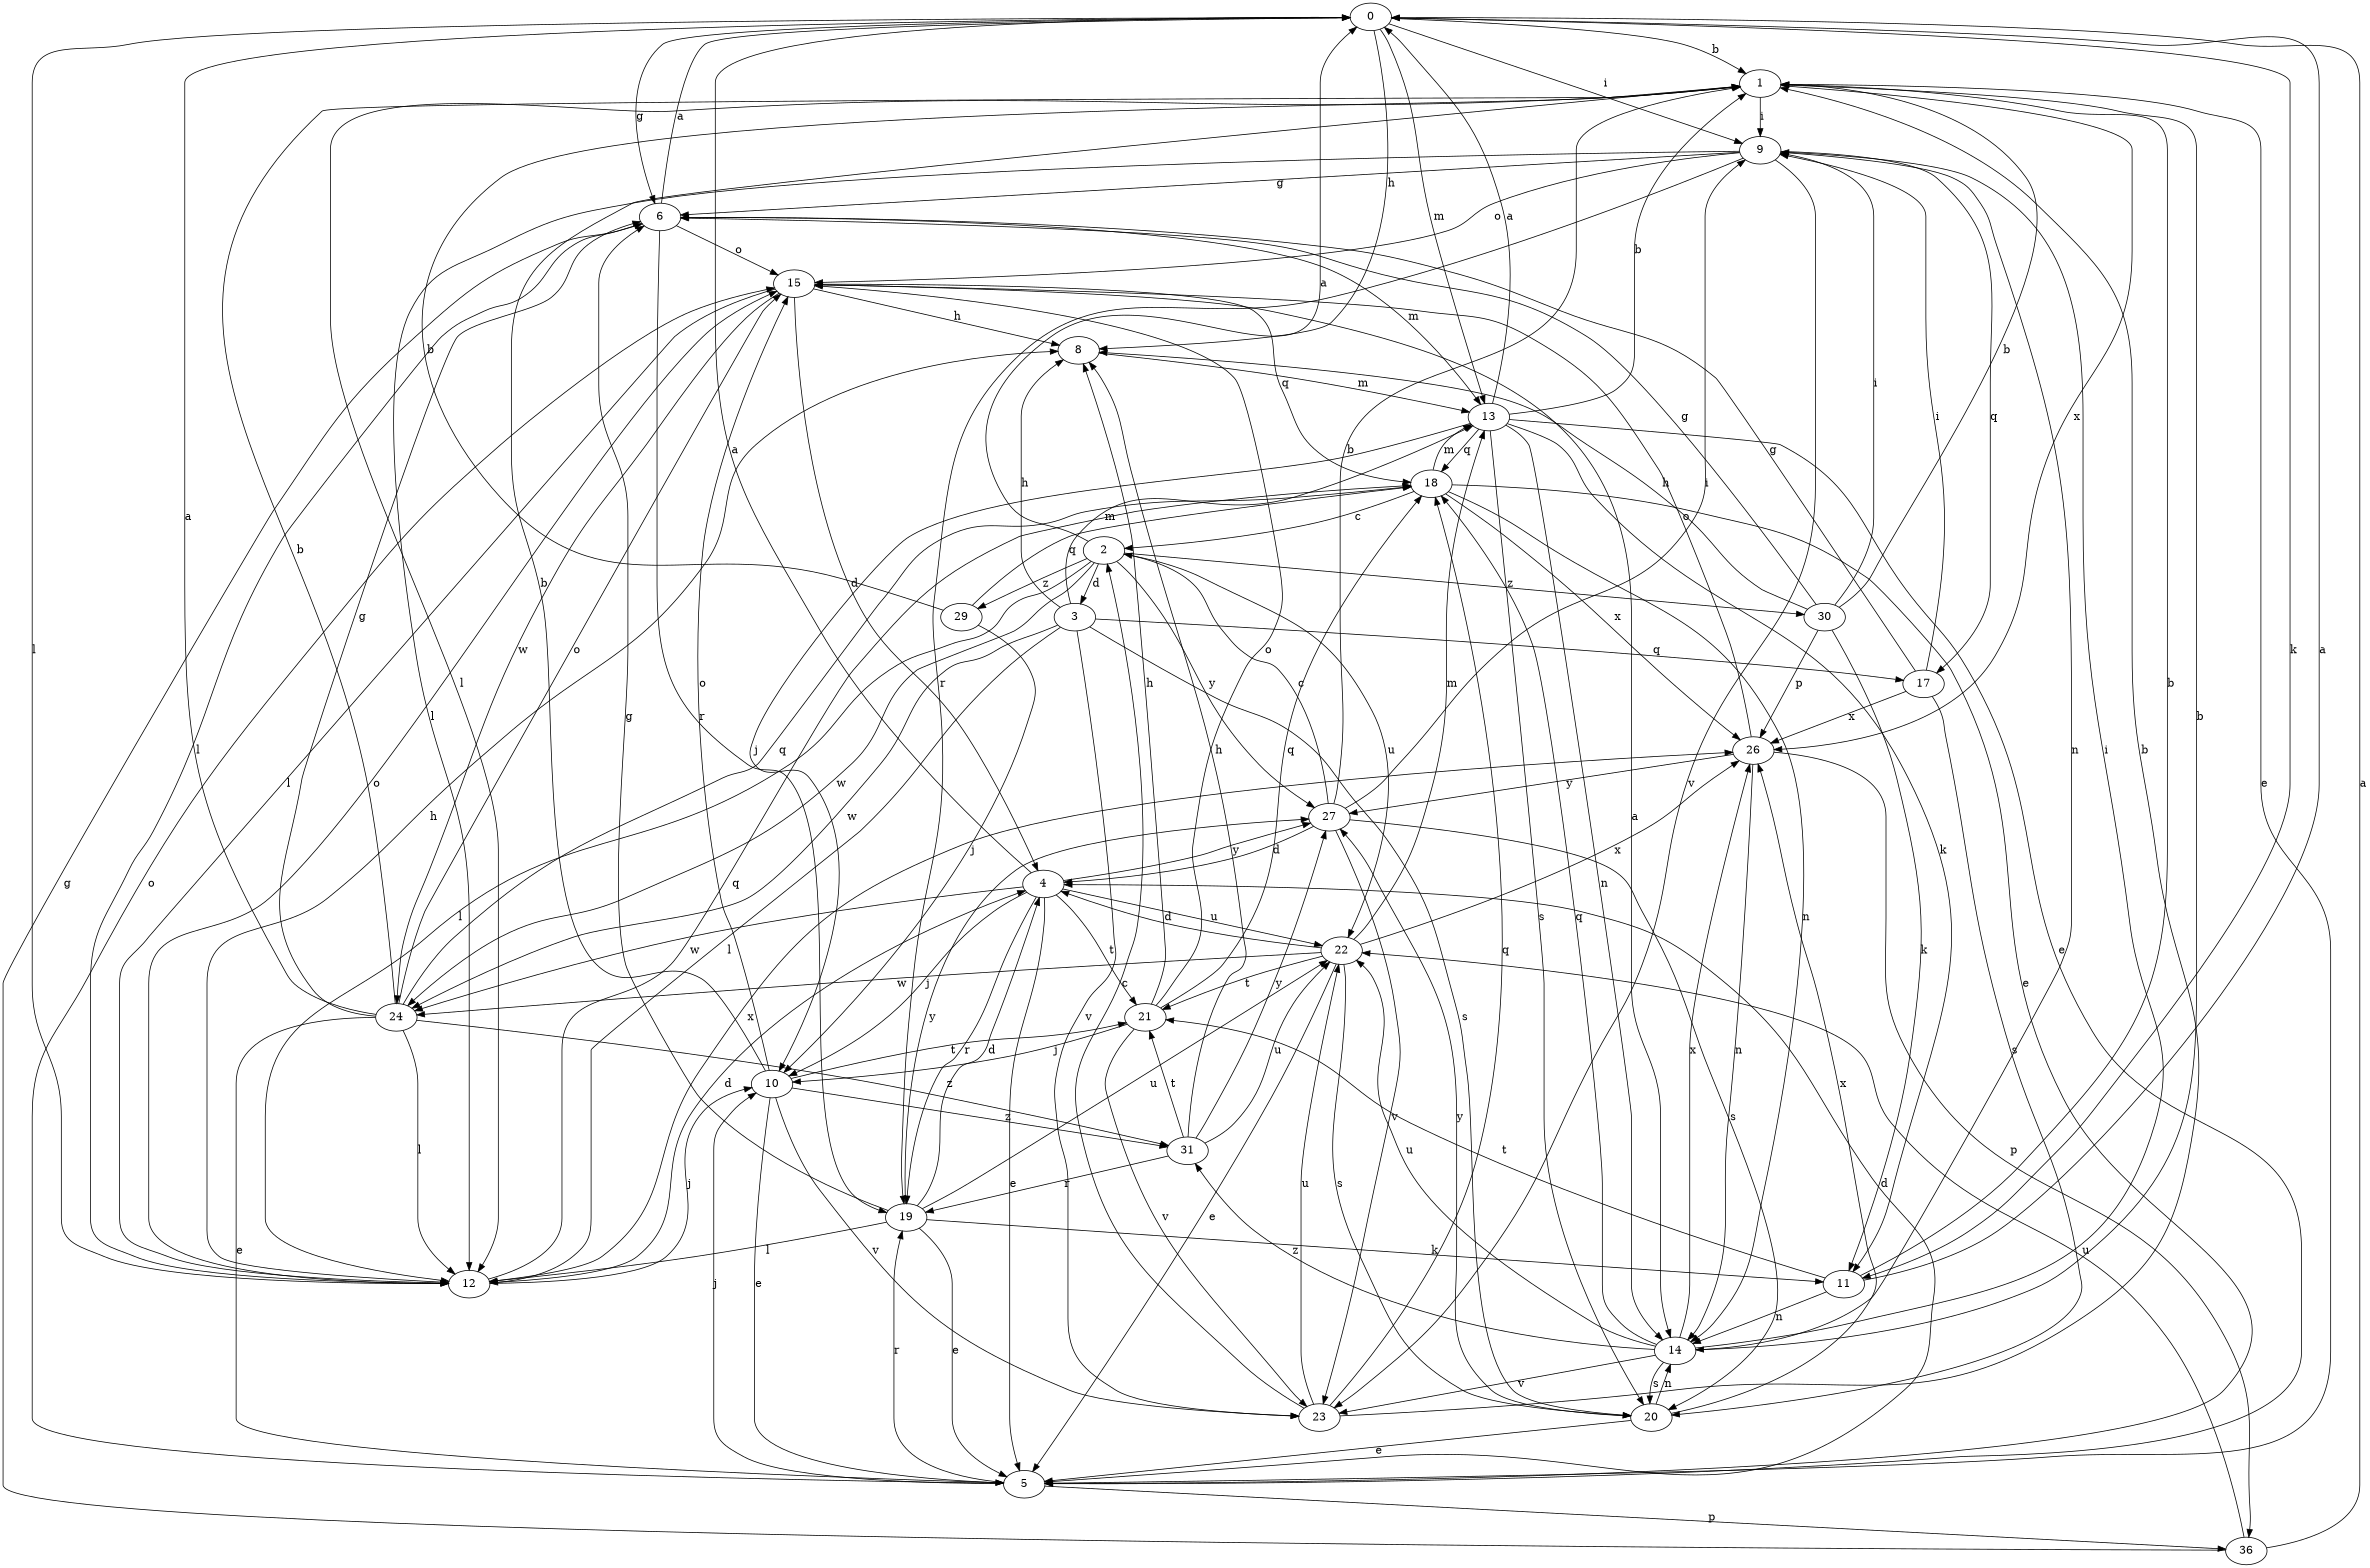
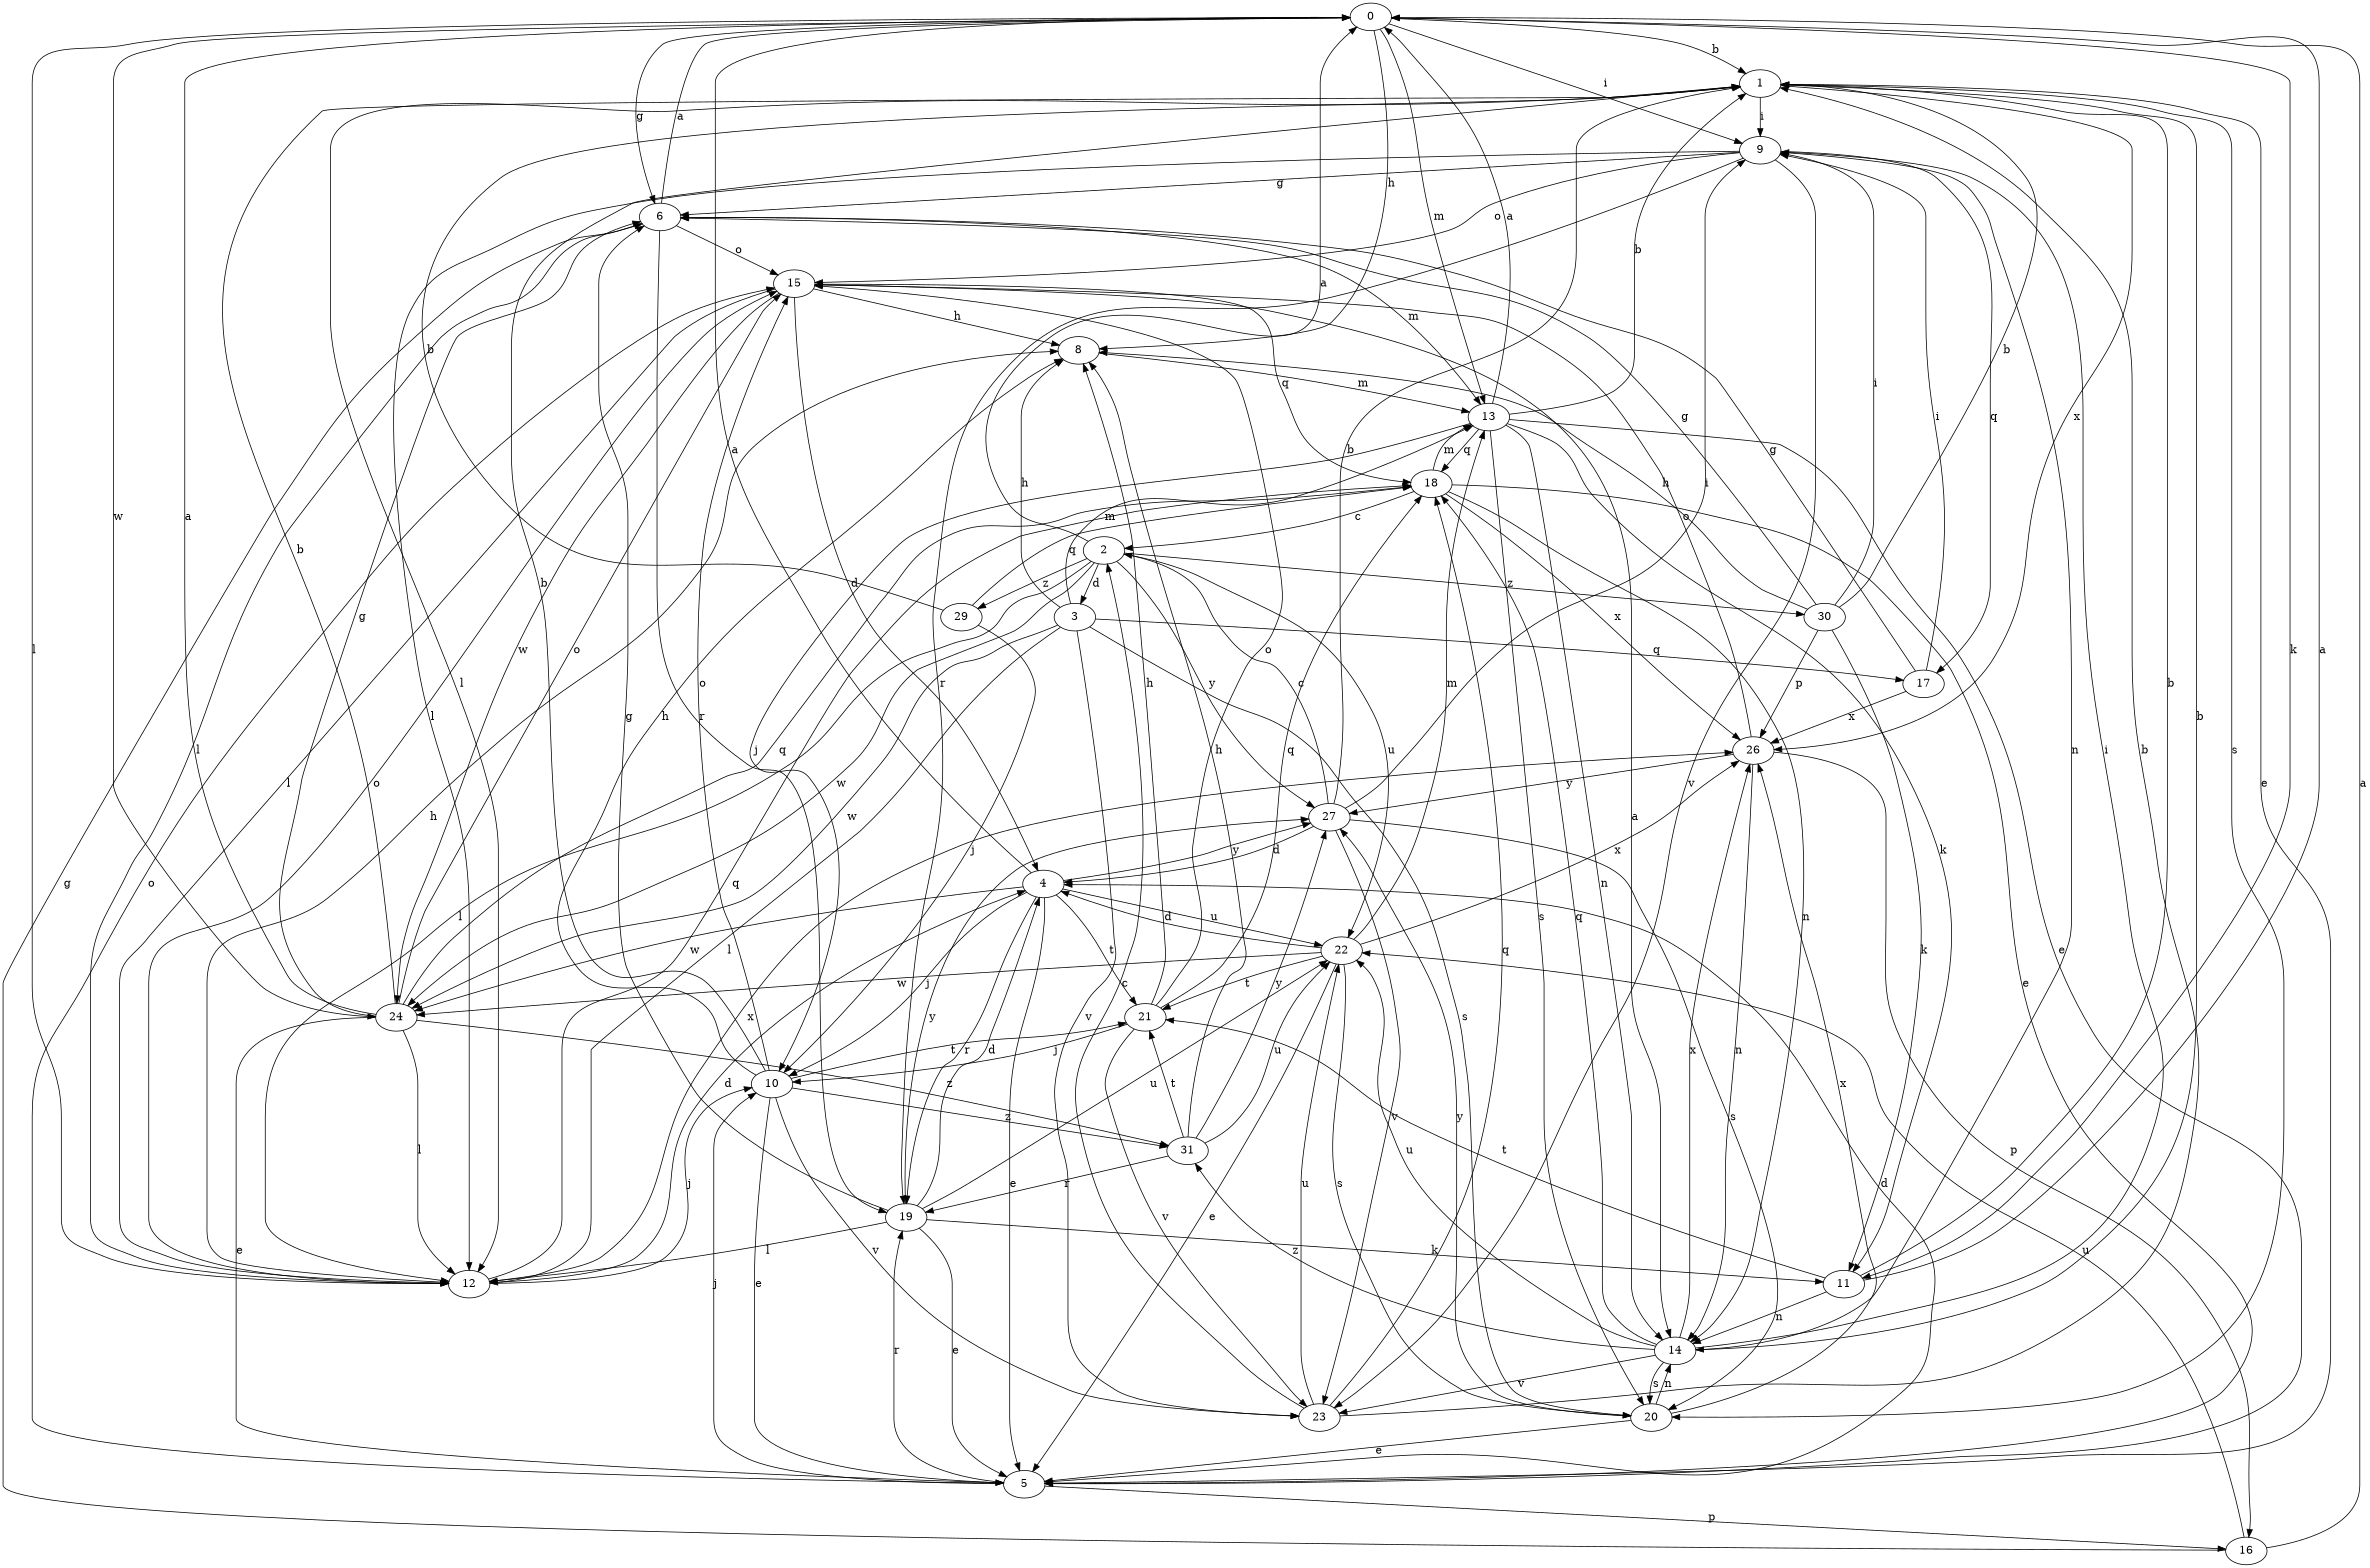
none -> (190, 43)
none -> (666, 706)
(2065, 1201) -> (2232, 800)
(2246, 1551) -> (2246, 1551)
